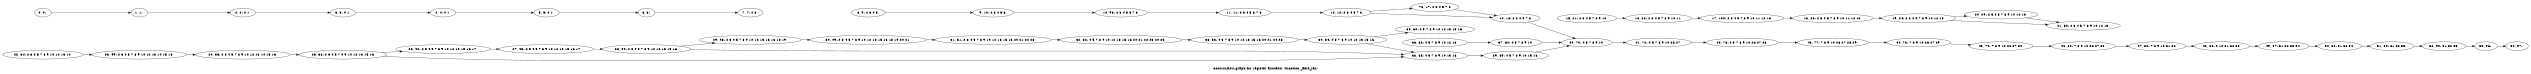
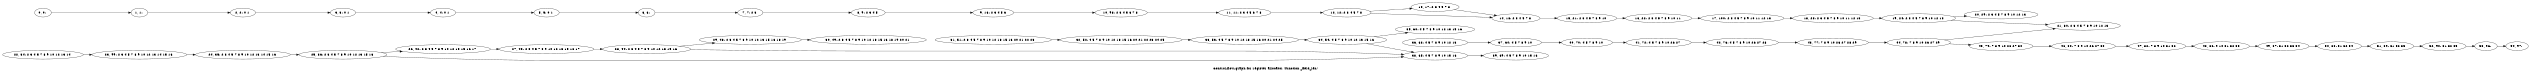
(1435, 7) -> (1435, 7)
none -> (806, 13)
(993, 13) -> (993, 13)
(2041, 20) -> (1999, 34)
(1550, 30) -> (1547, 18)
(929, 40) -> none
(547, 49) -> (547, 49)
(1551, 49) -> none
(343, 55) -> (343, 55)
